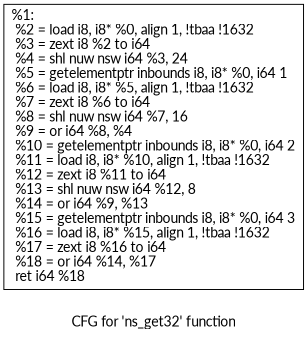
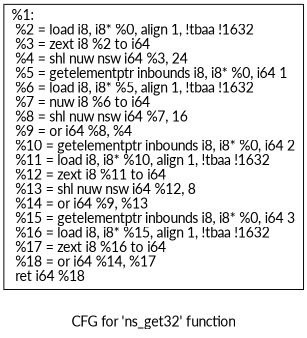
(81, 103) -> (81, 103)
